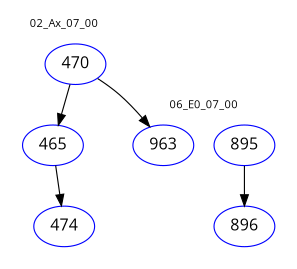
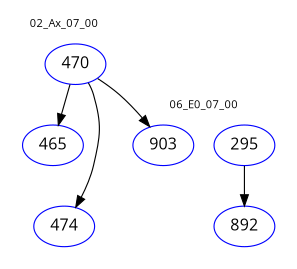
(163, 145) -> (163, 145)
(244, 145) -> (244, 145)
(58, 180) -> (98, 141)
(244, 226) -> (244, 226)
